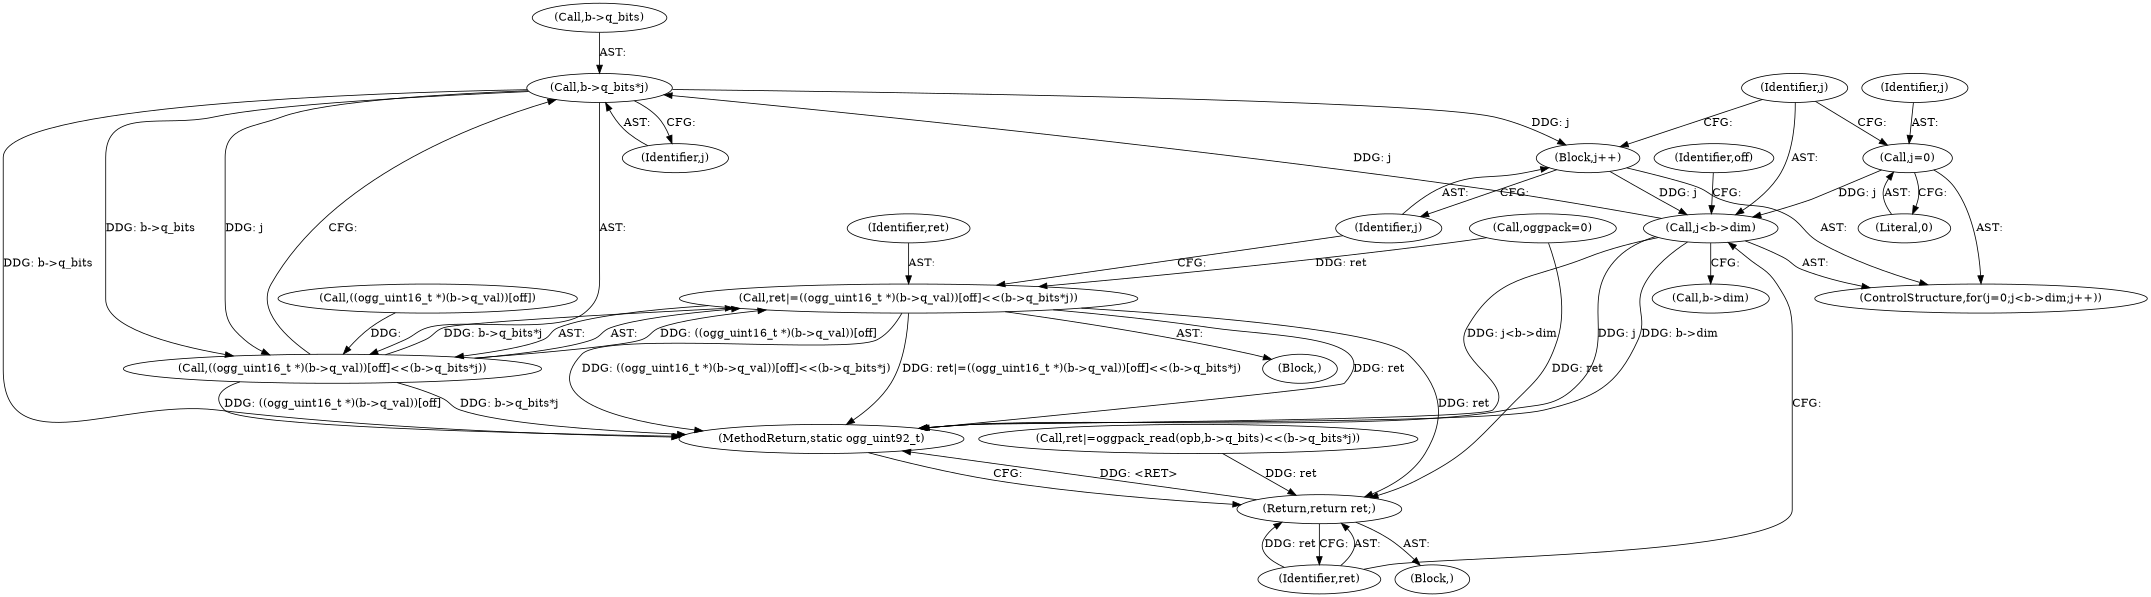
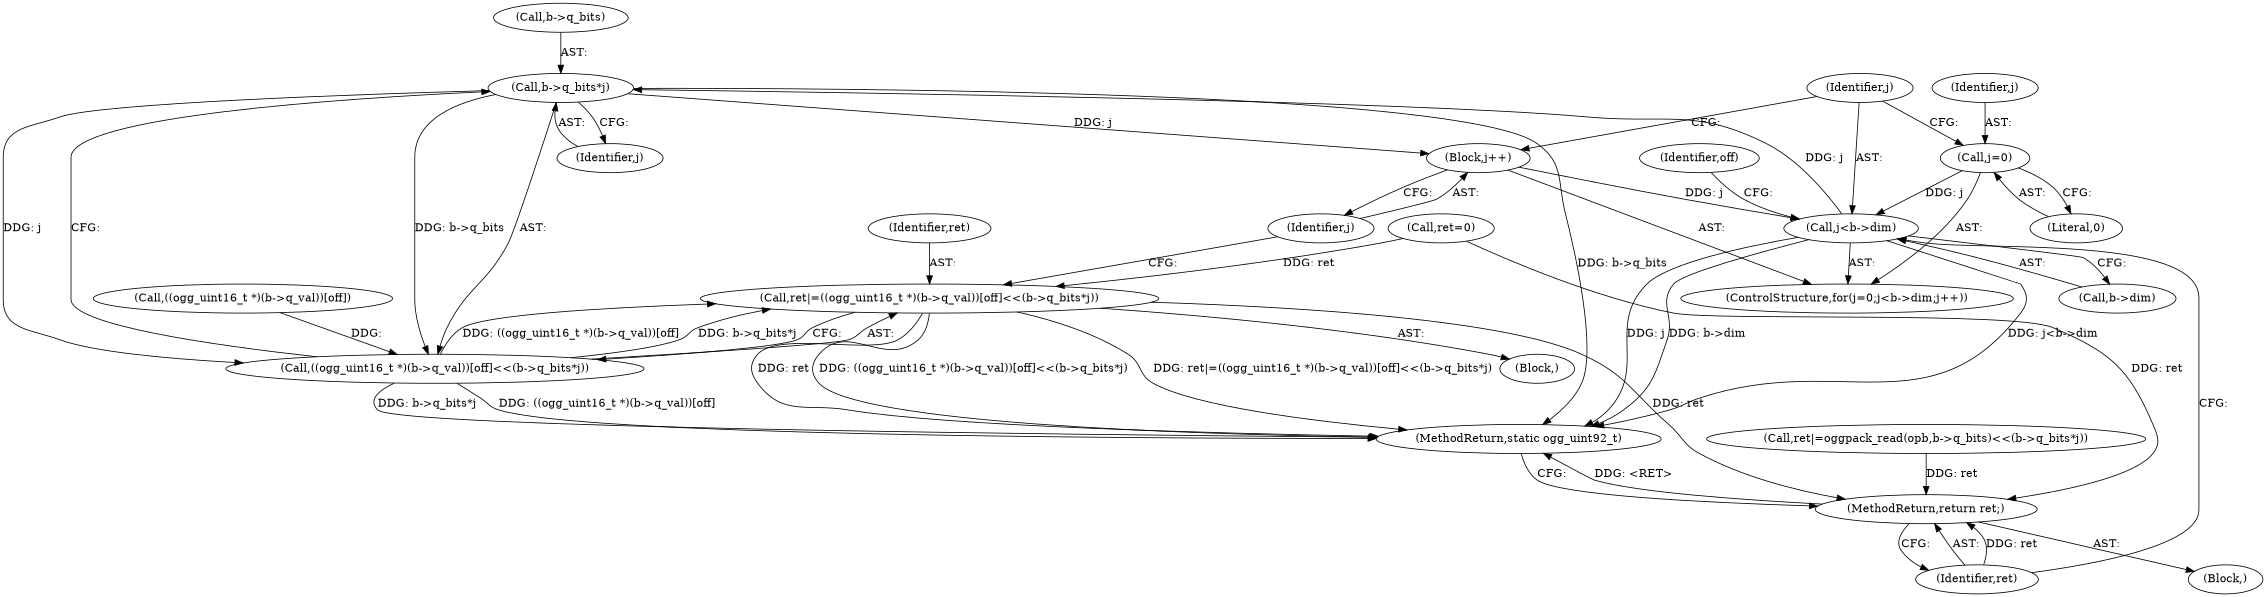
(1543, 228) -> (1441, 228)
none -> (1994, 262)
(574, 334) -> (829, 334)
(1319, 509) -> (1926, 509)
